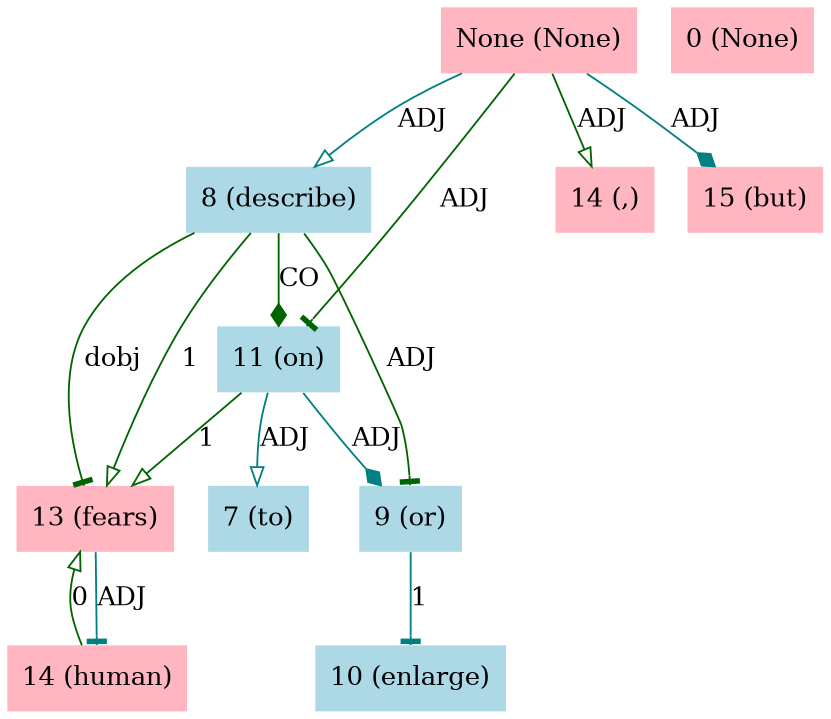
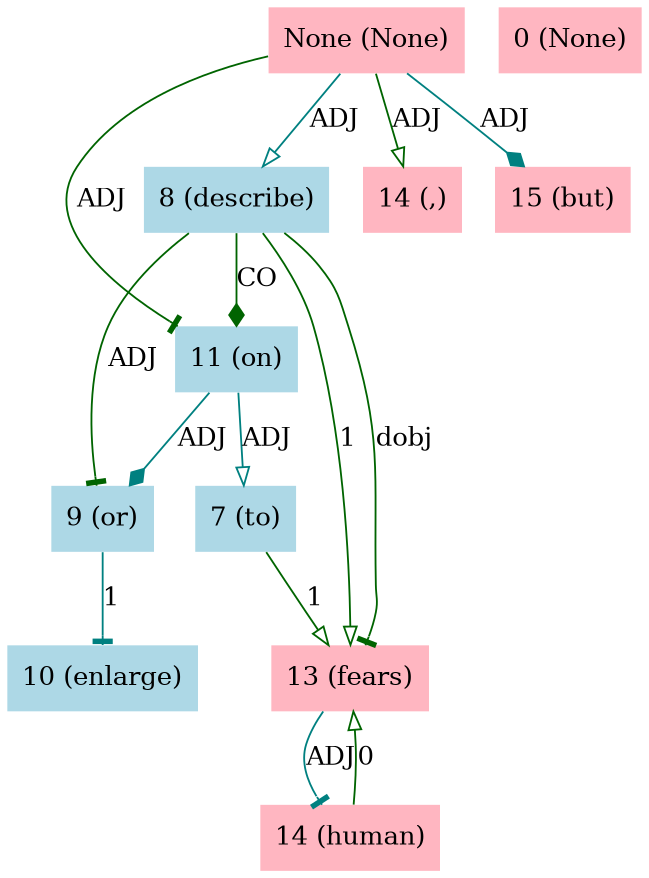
(194, 433) -> (292, 591)
